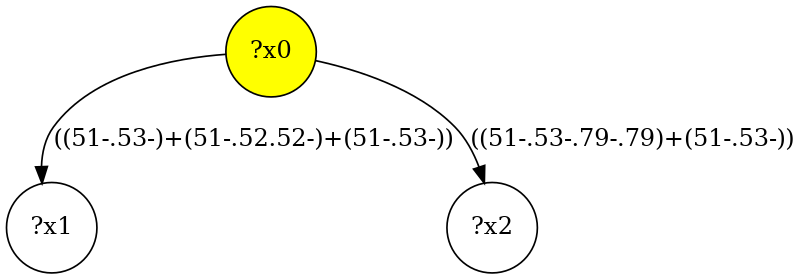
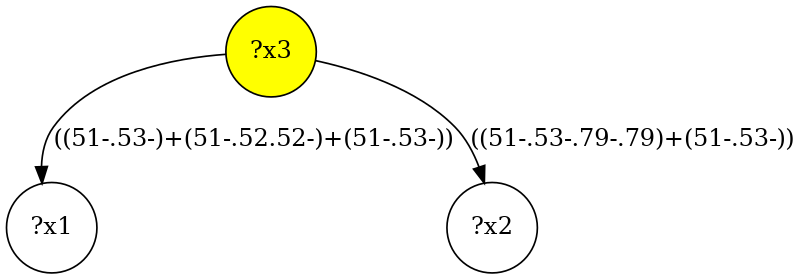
(271, 52) -> (271, 52)
